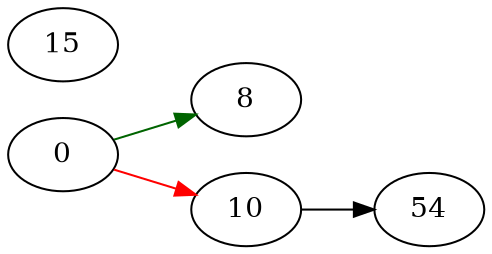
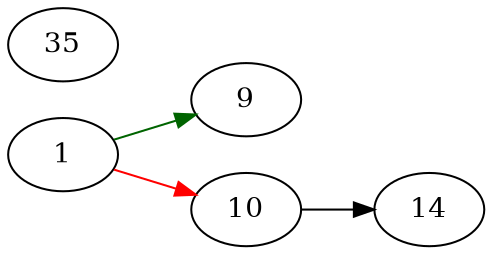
(63, 45) -> (63, 45)
(246, 100) -> (246, 100)
(63, 155) -> (63, 155)
(429, 210) -> (429, 210)
